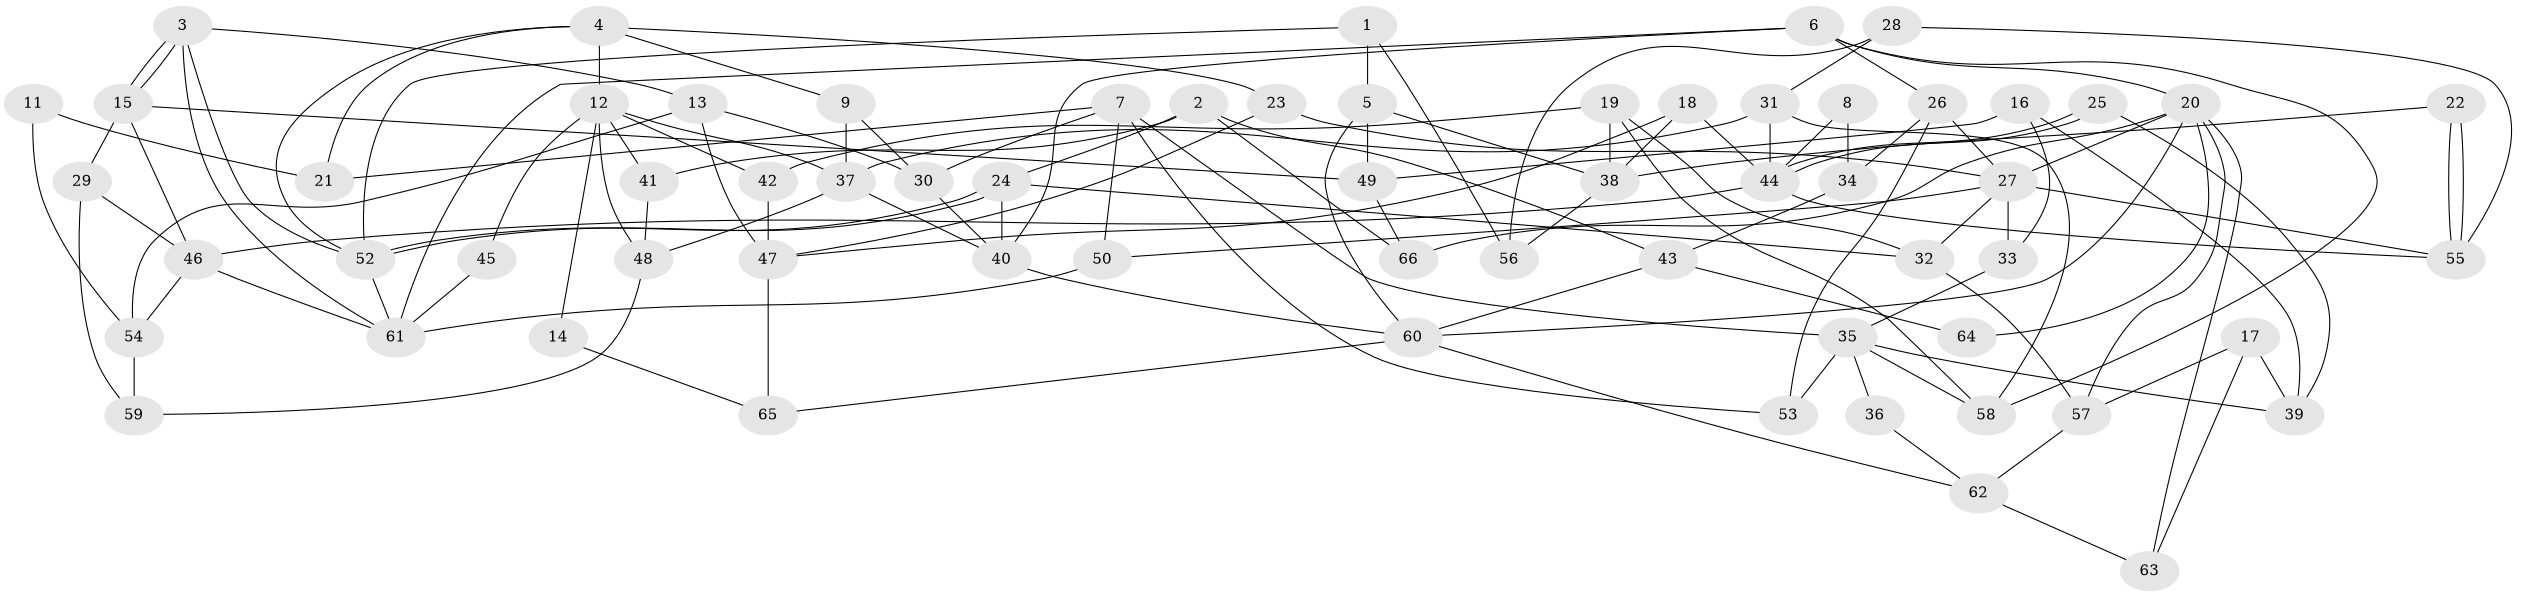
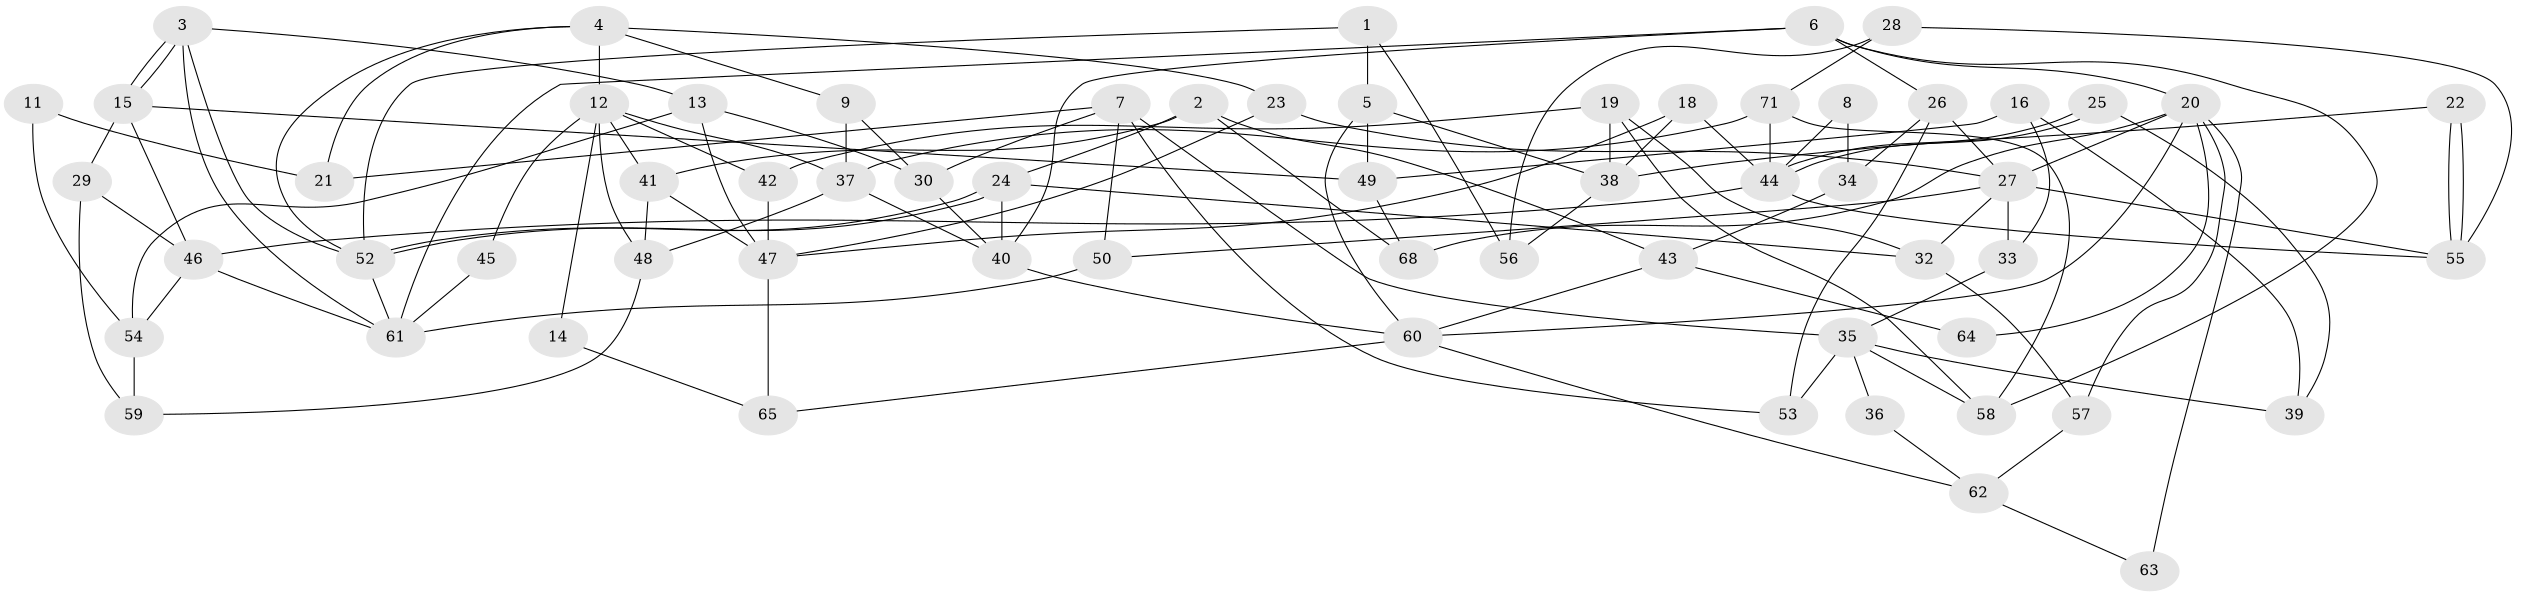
(1770, 104) -> (1770, 104)
none -> (697, 213)
(1409, 260) -> (1409, 260)
(2250, 338) -> none
